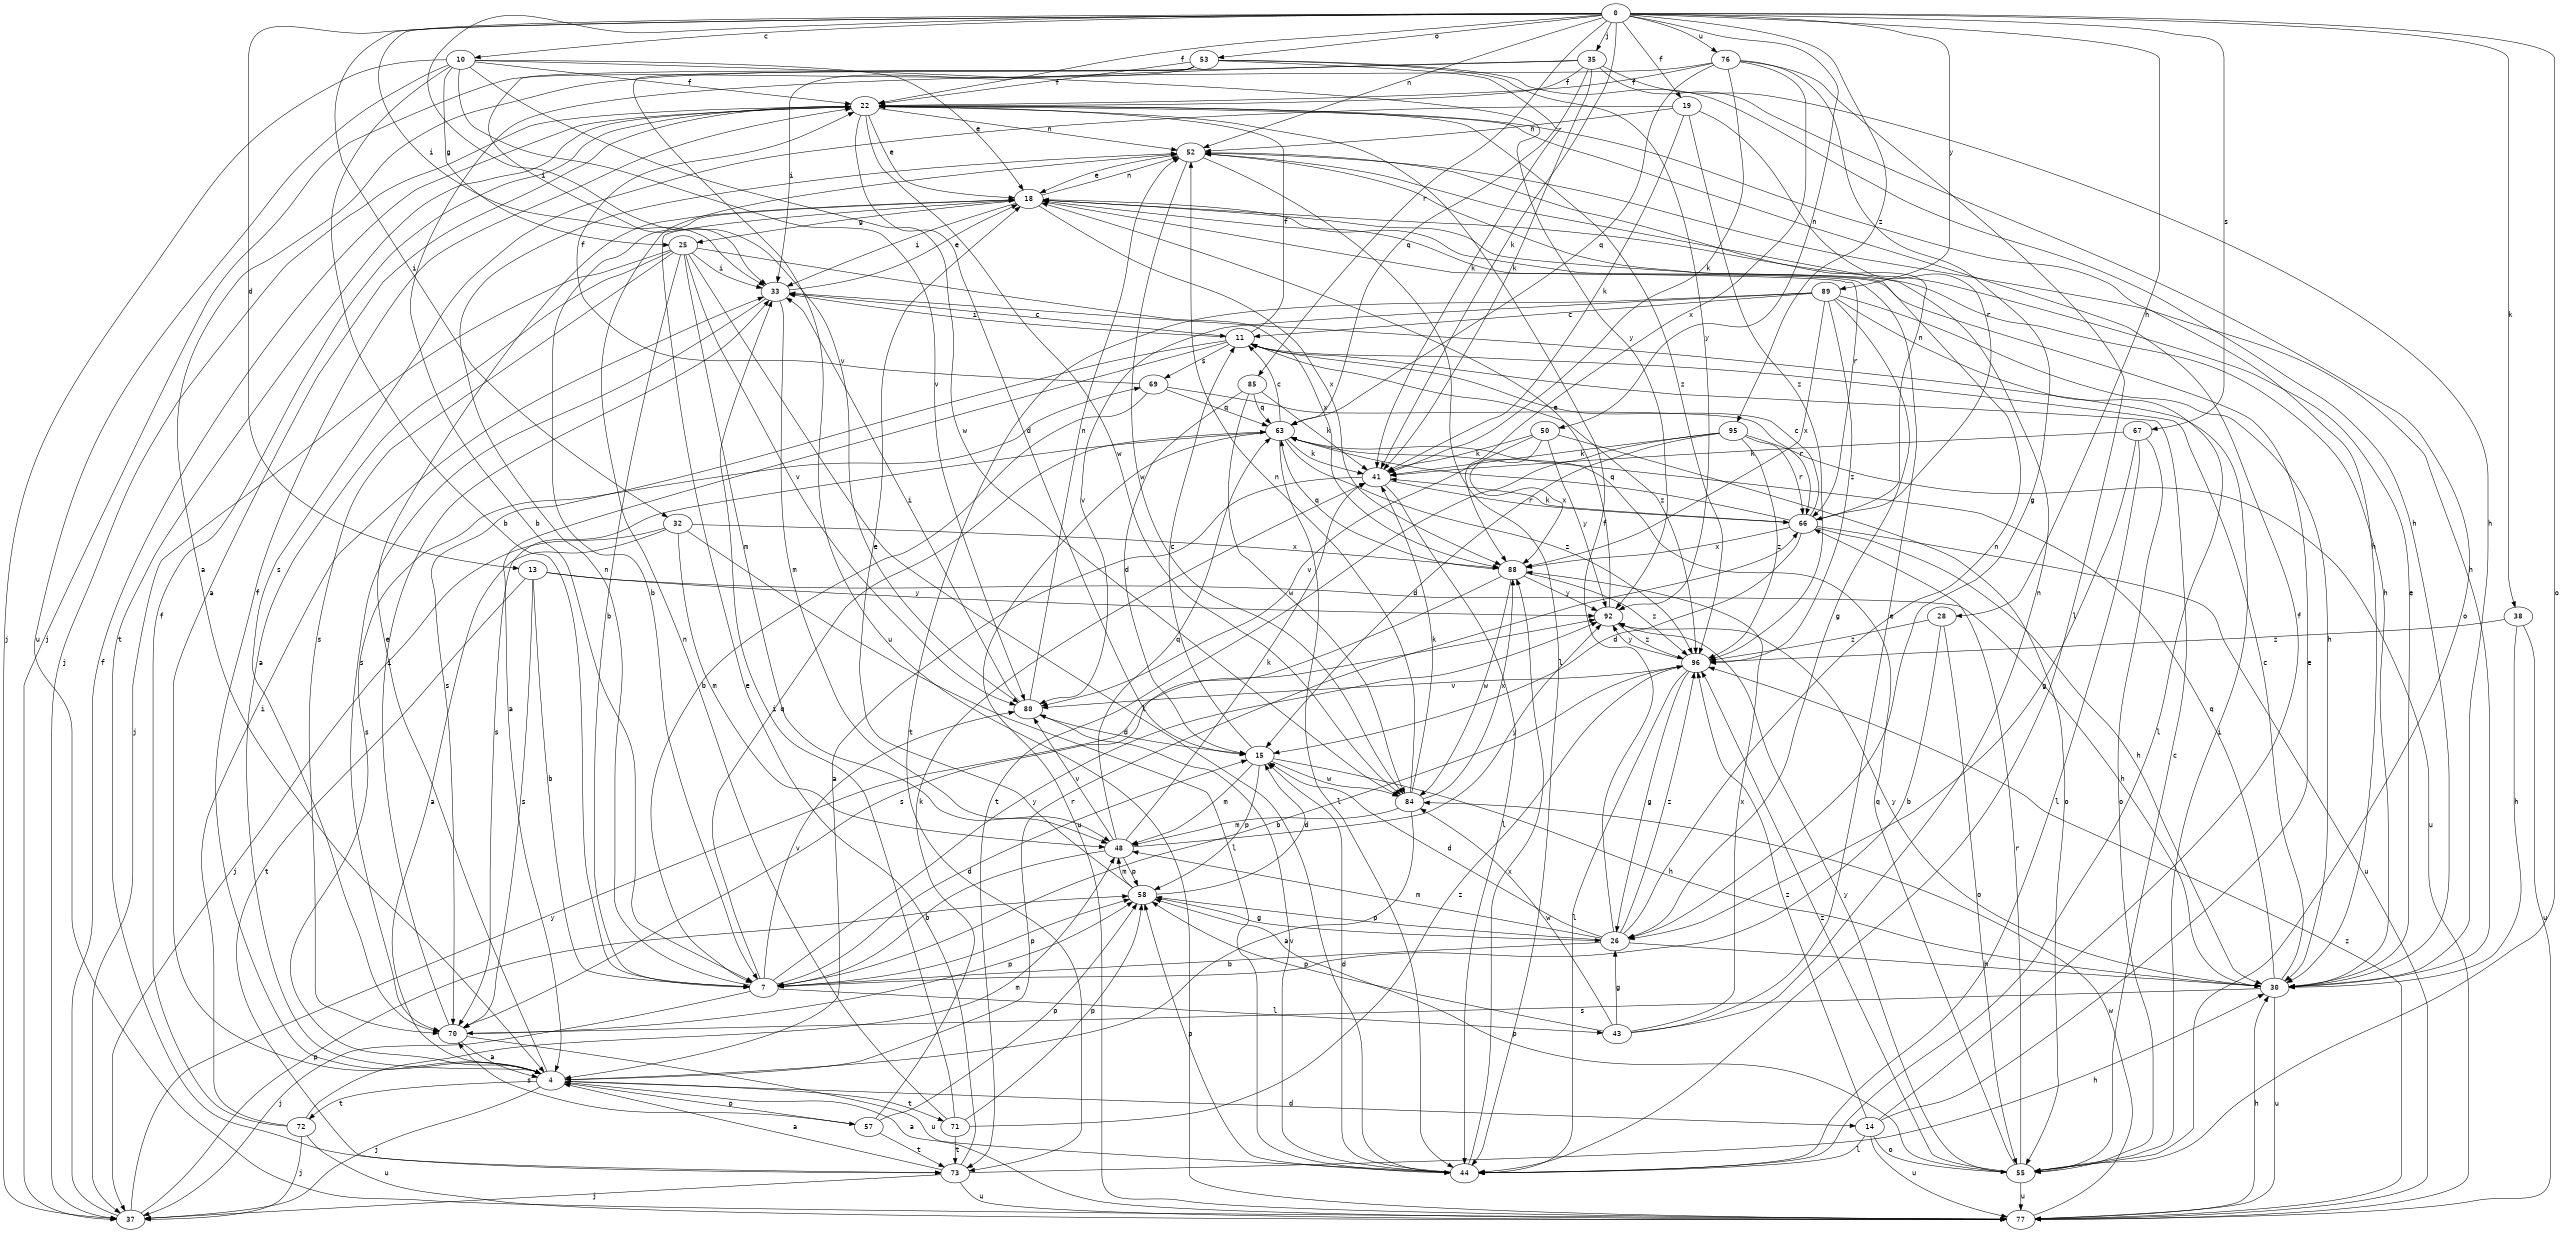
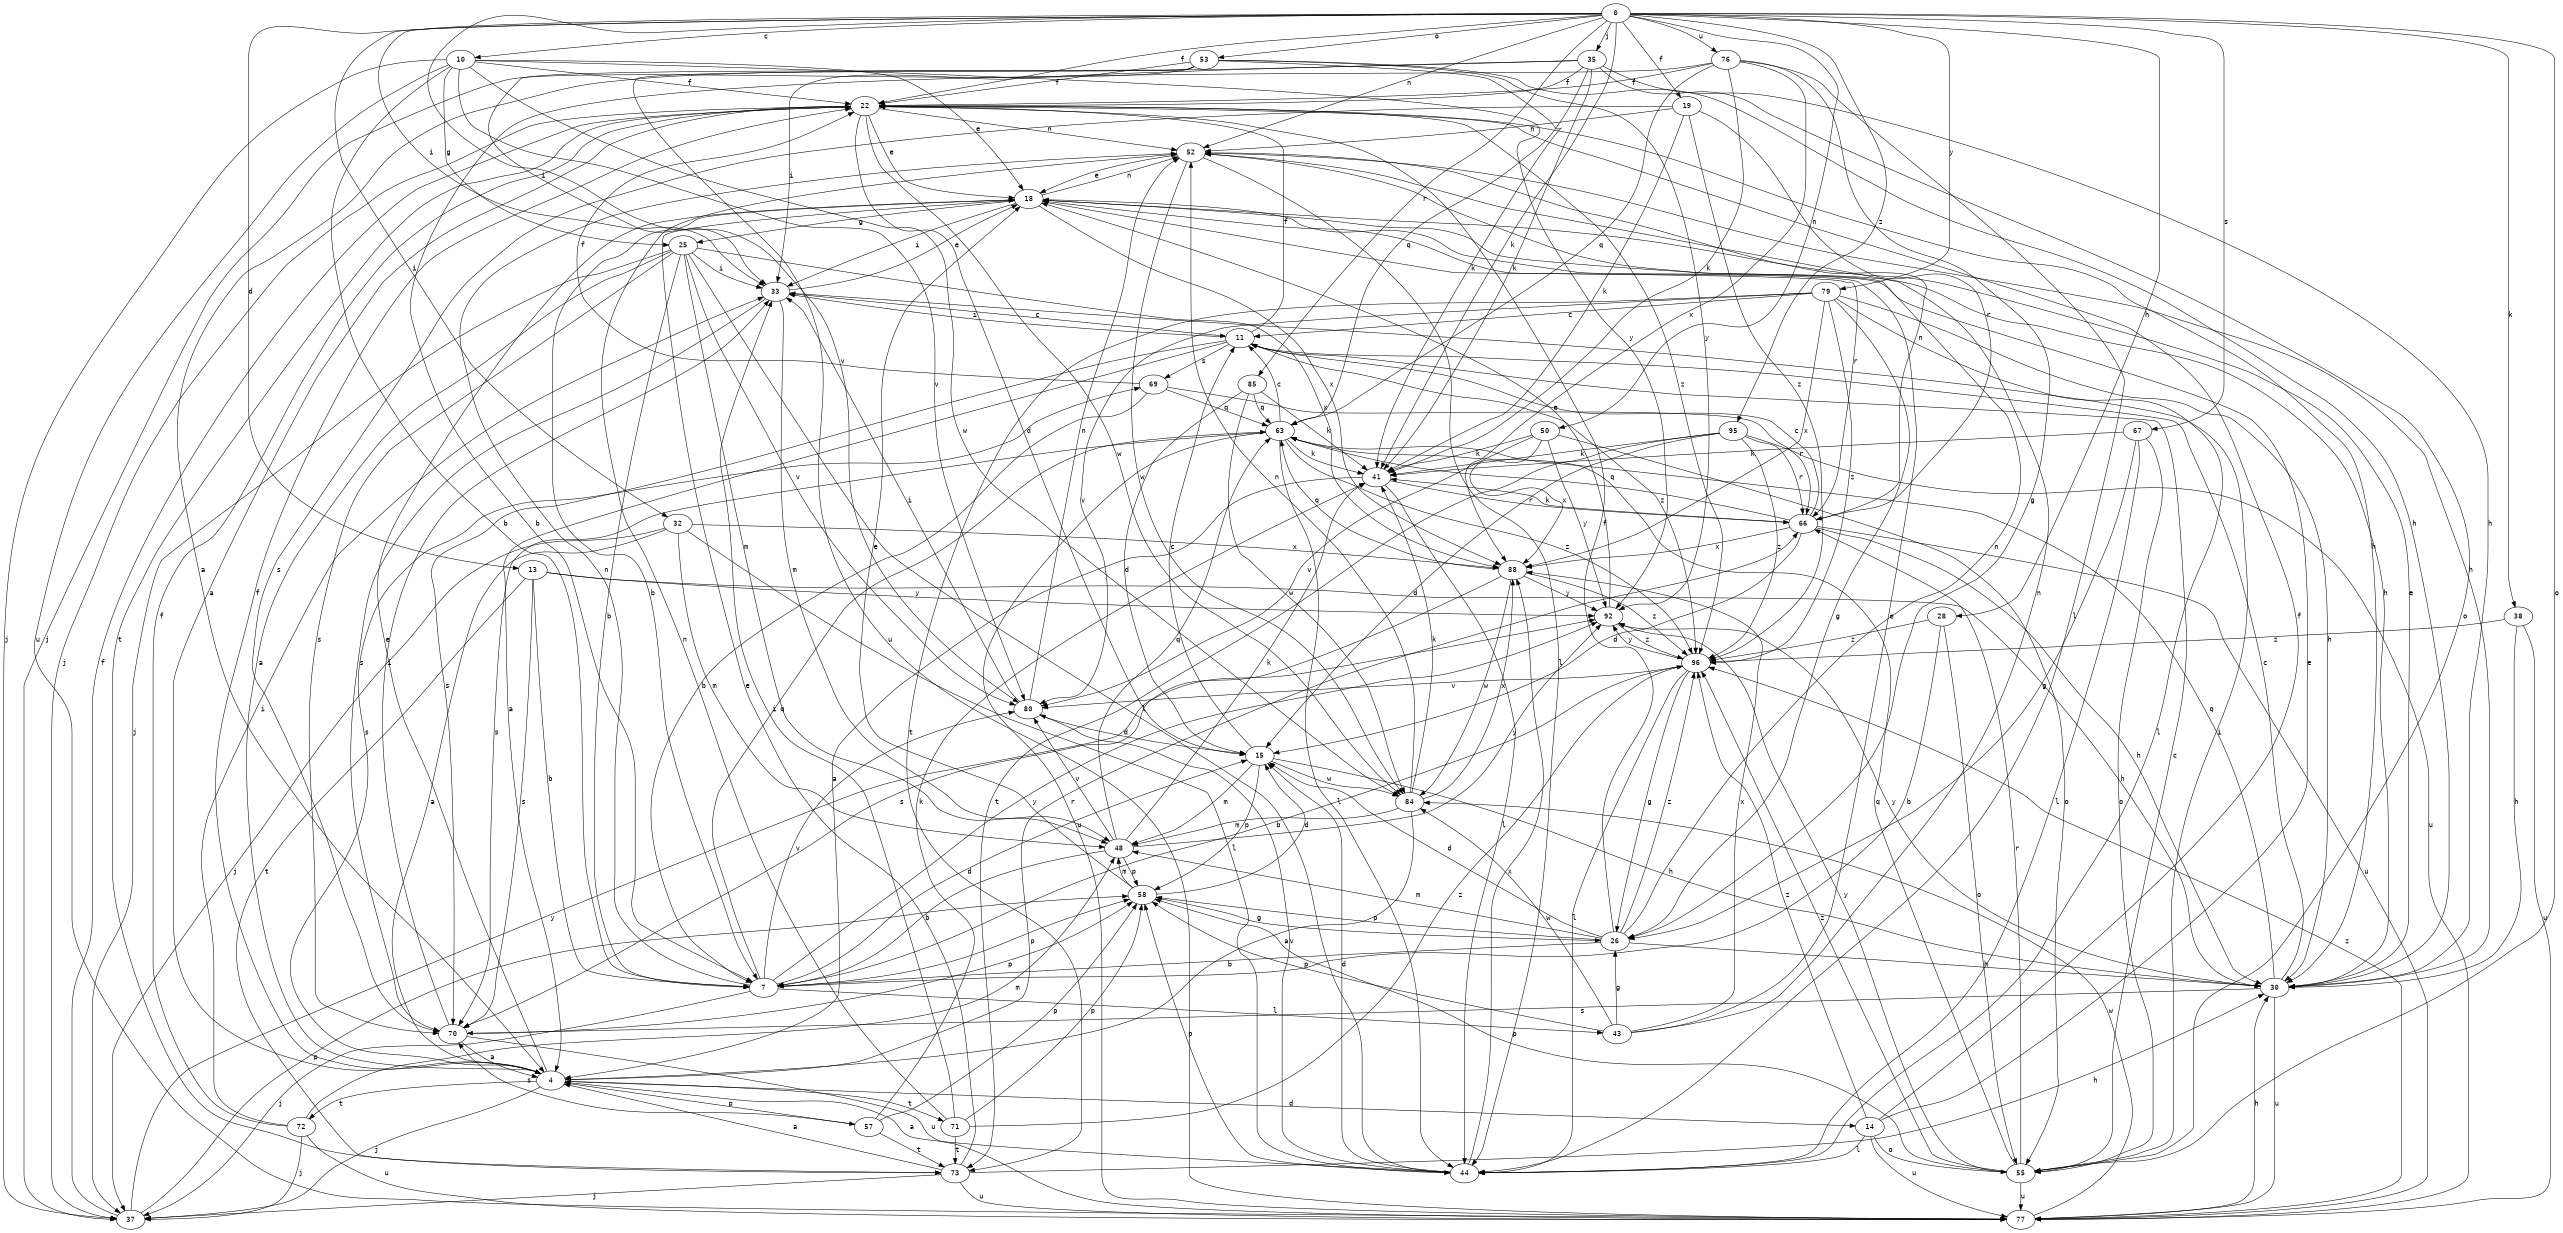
(1826, 292) -> (1826, 292)
